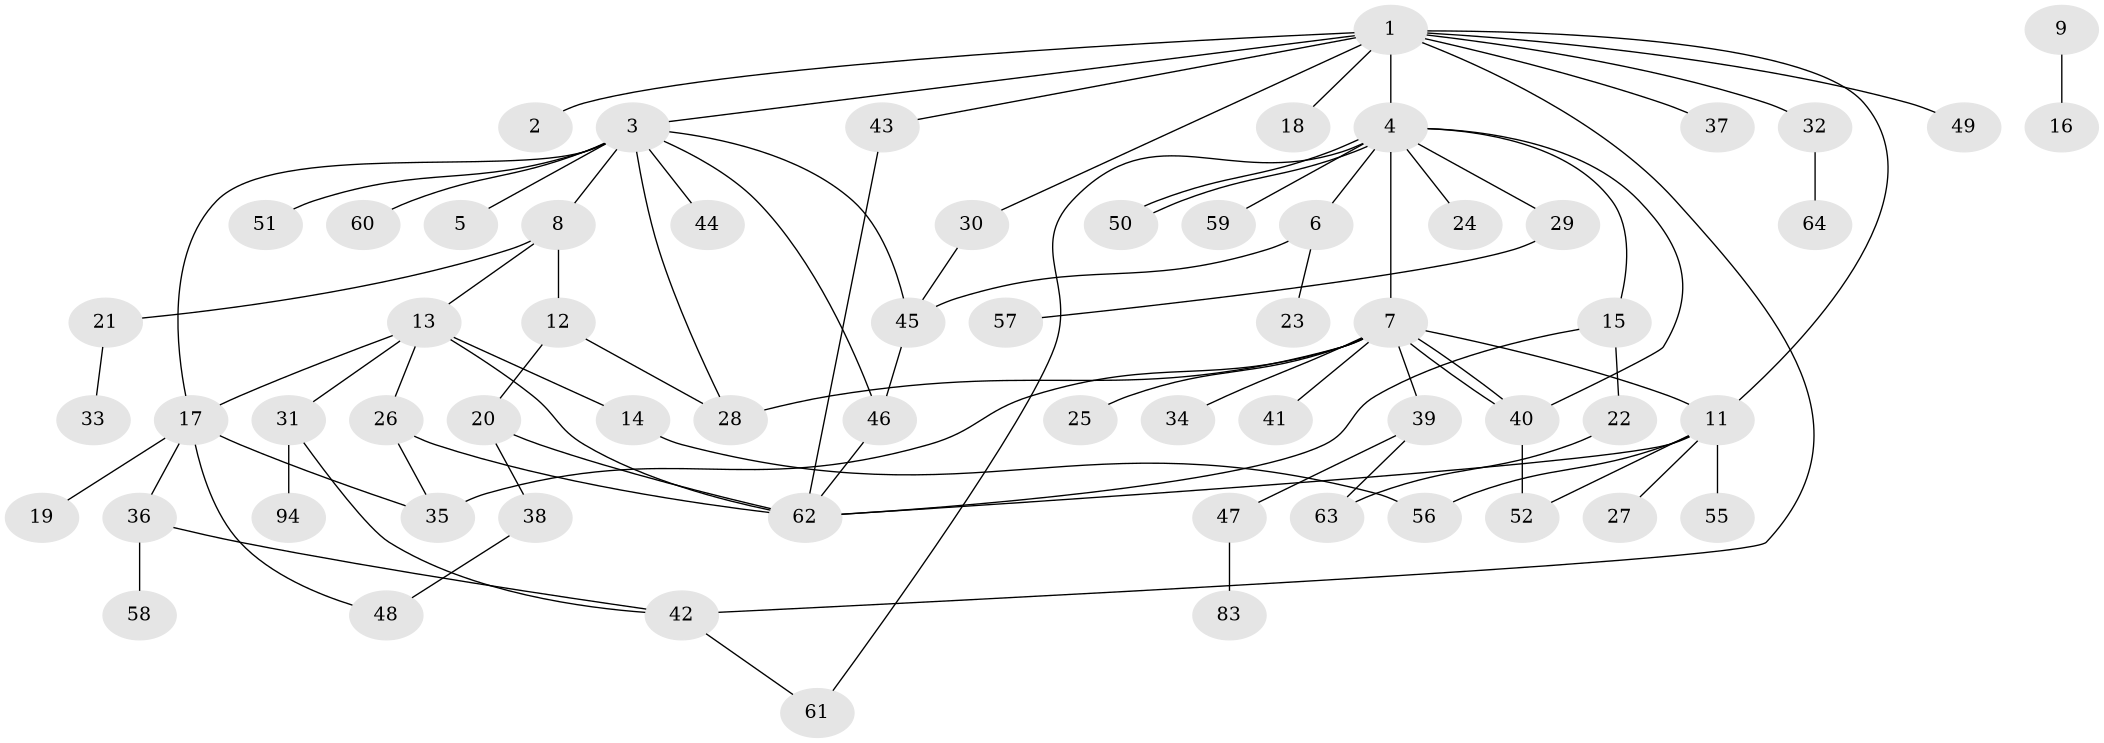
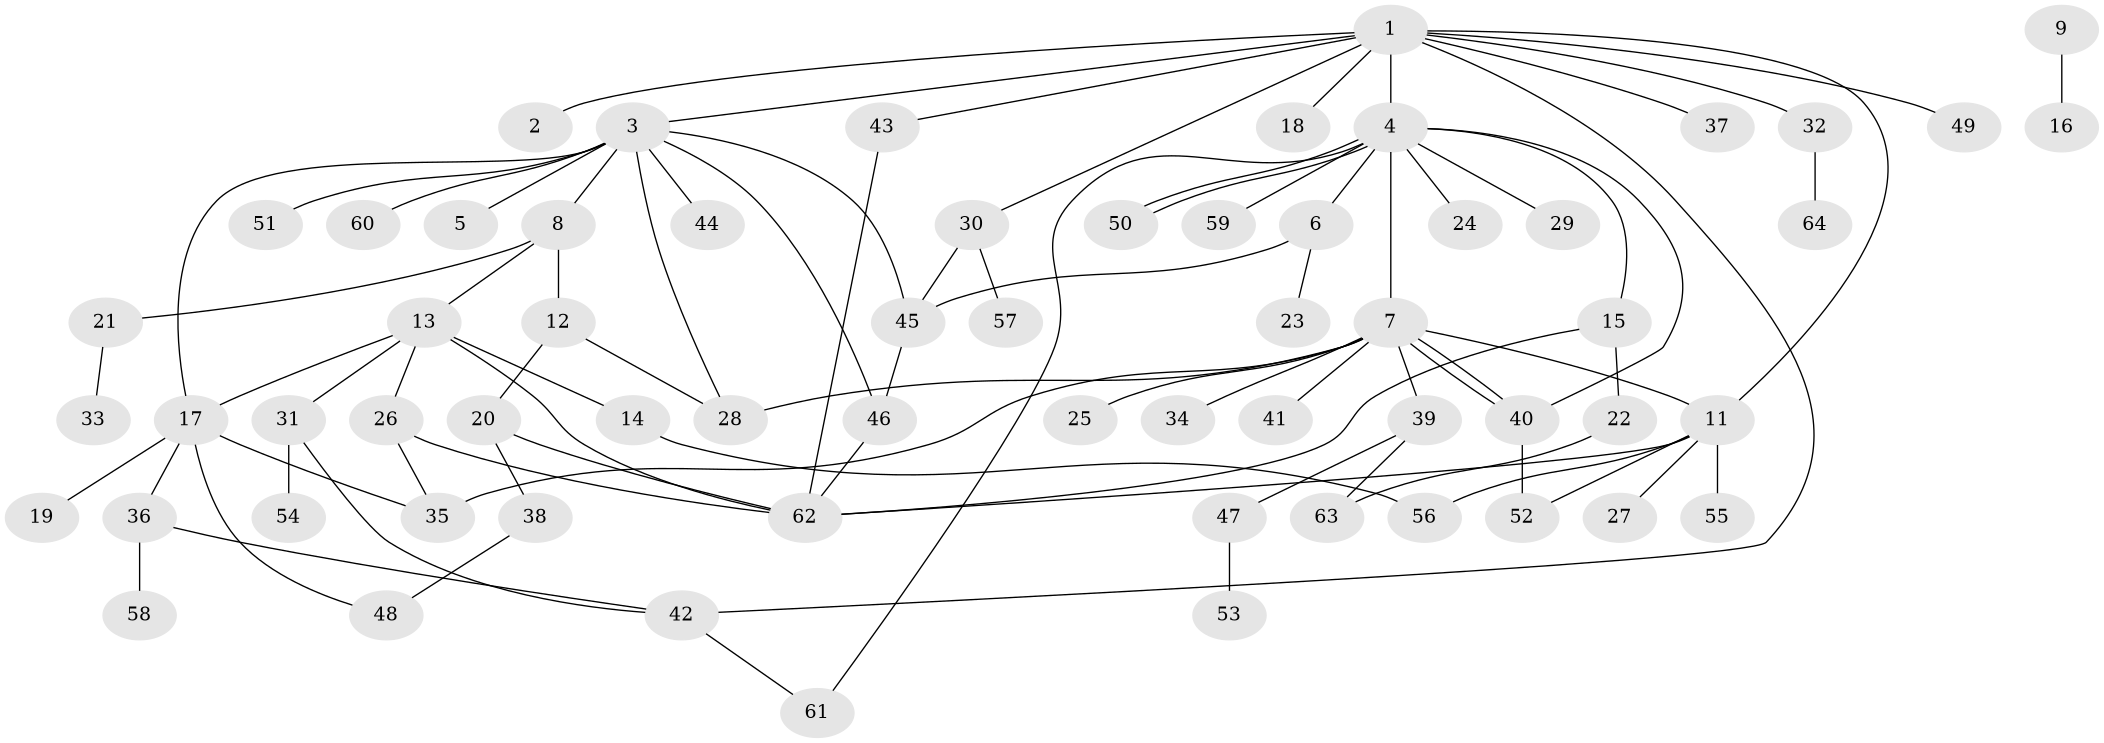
(1290, 289) -> (989, 274)
(289, 518) -> (289, 518)
(1229, 615) -> (1229, 615)
